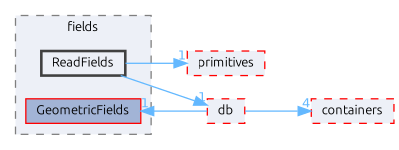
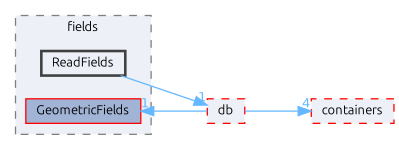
(226, 63) -> none
